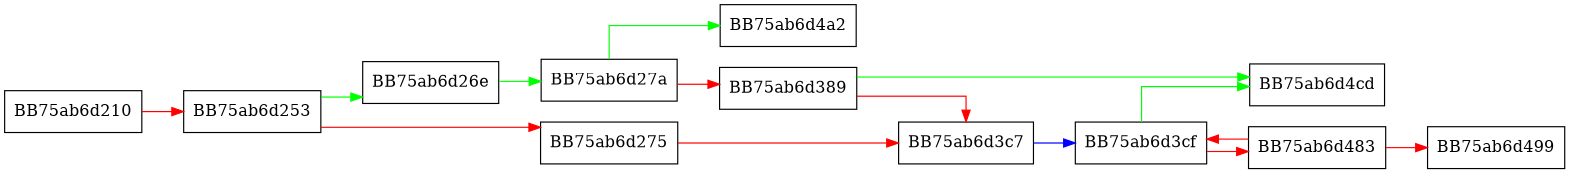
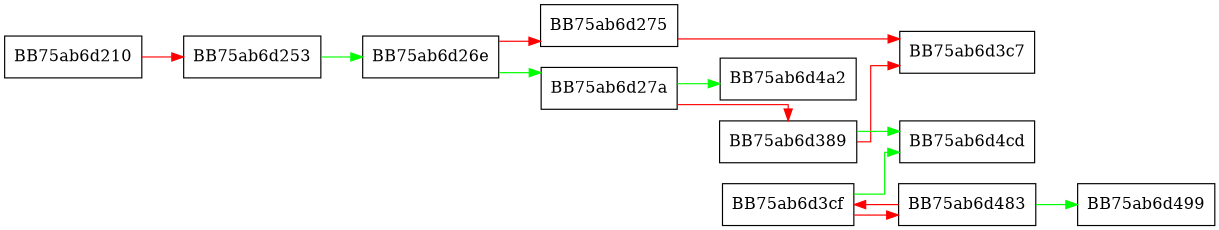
(425, 127) -> (514, 41)
(1049, 143) -> none
(1401, 148) -> (1051, 205)
